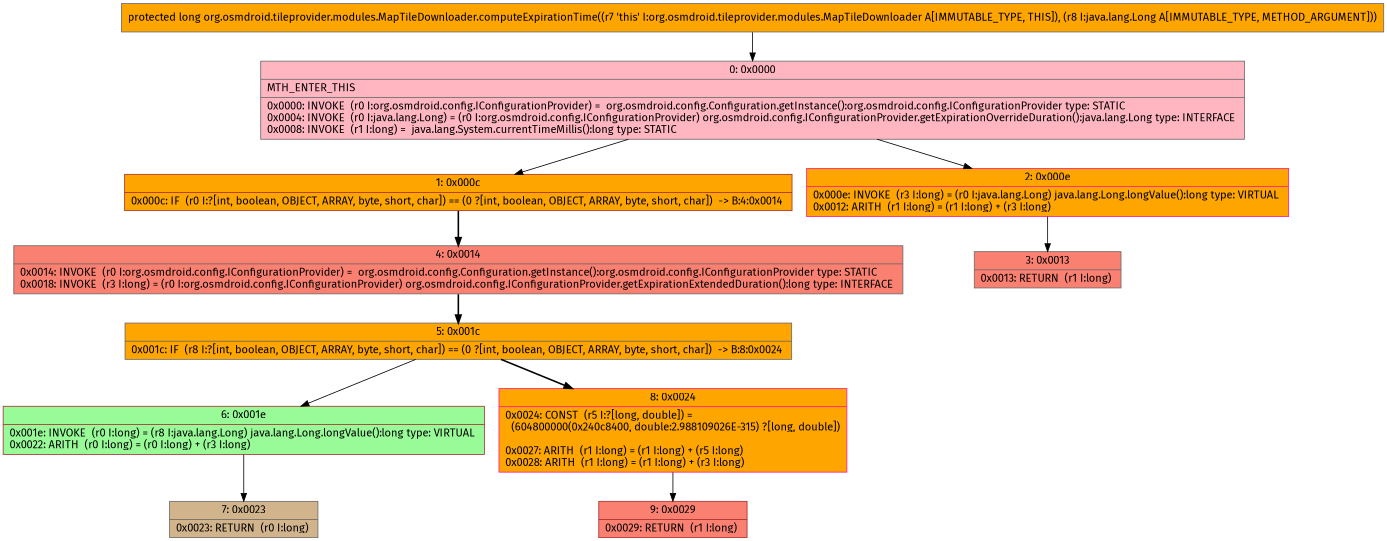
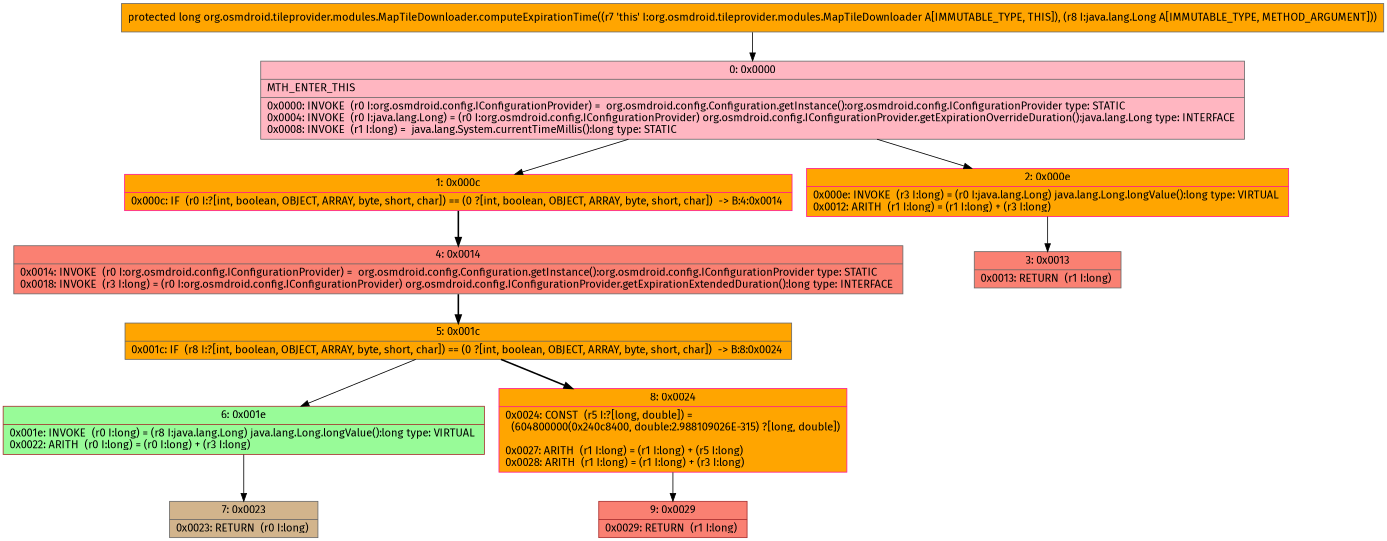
(458, 192) -> (458, 192)
